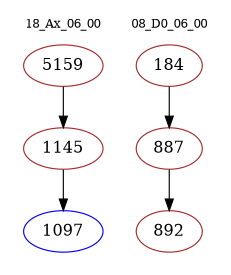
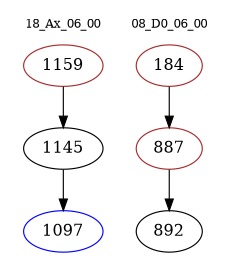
(63, 66) -> (63, 66)
(63, 149) -> (63, 149)
(169, 231) -> (169, 231)
